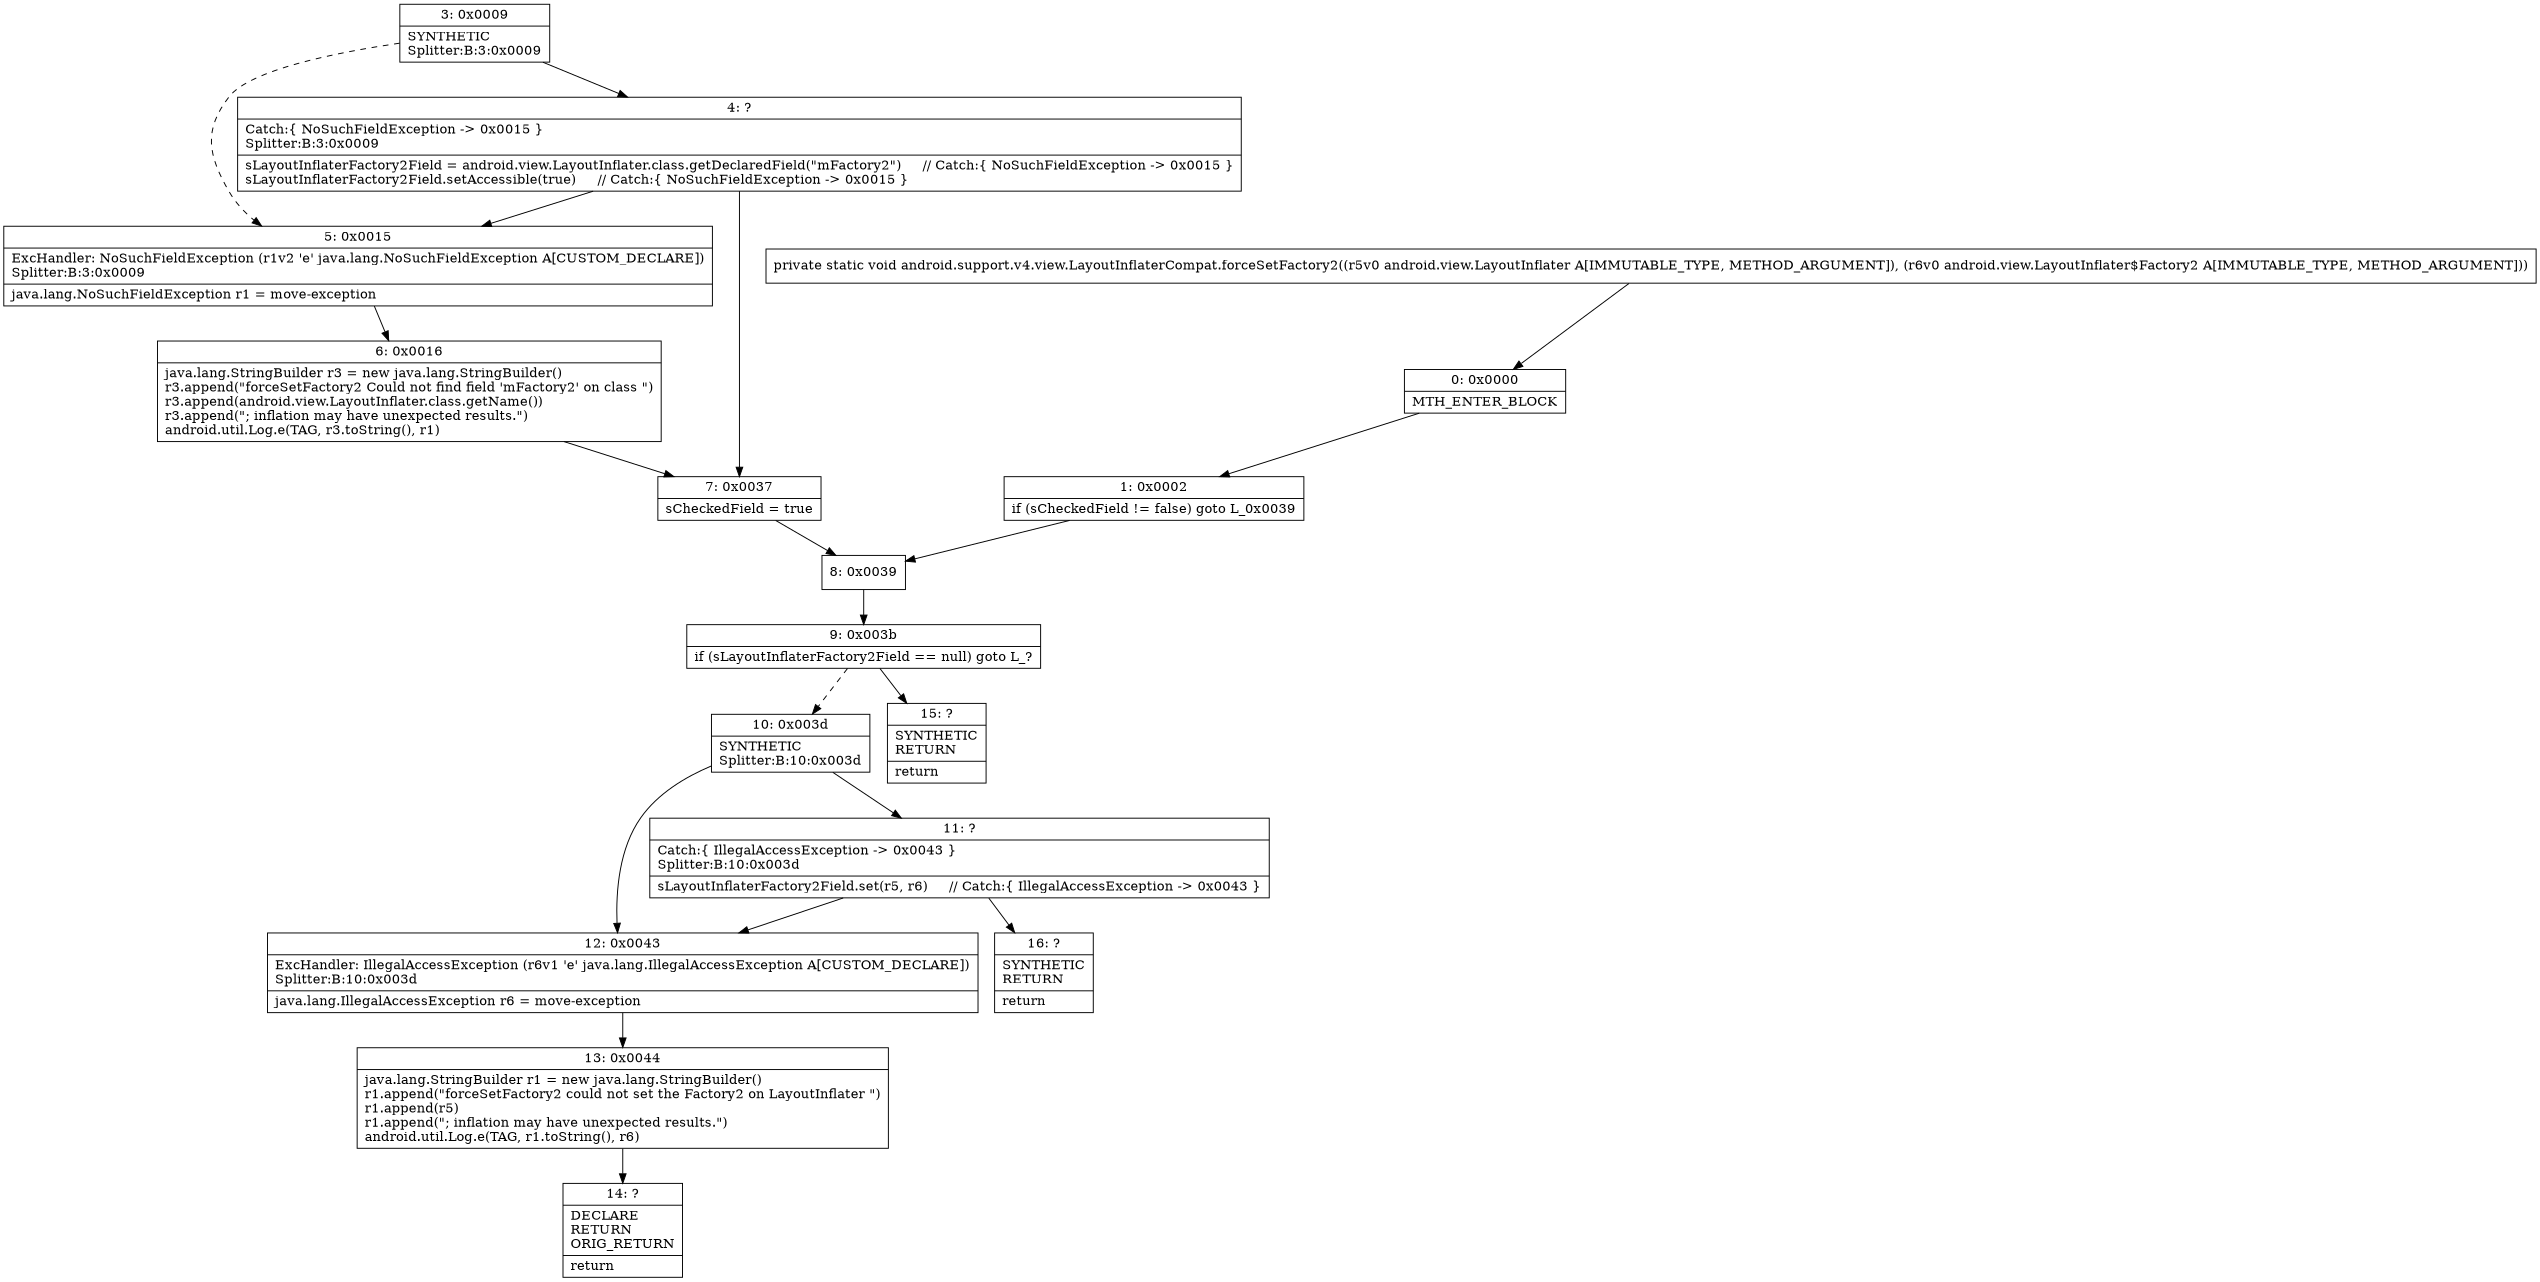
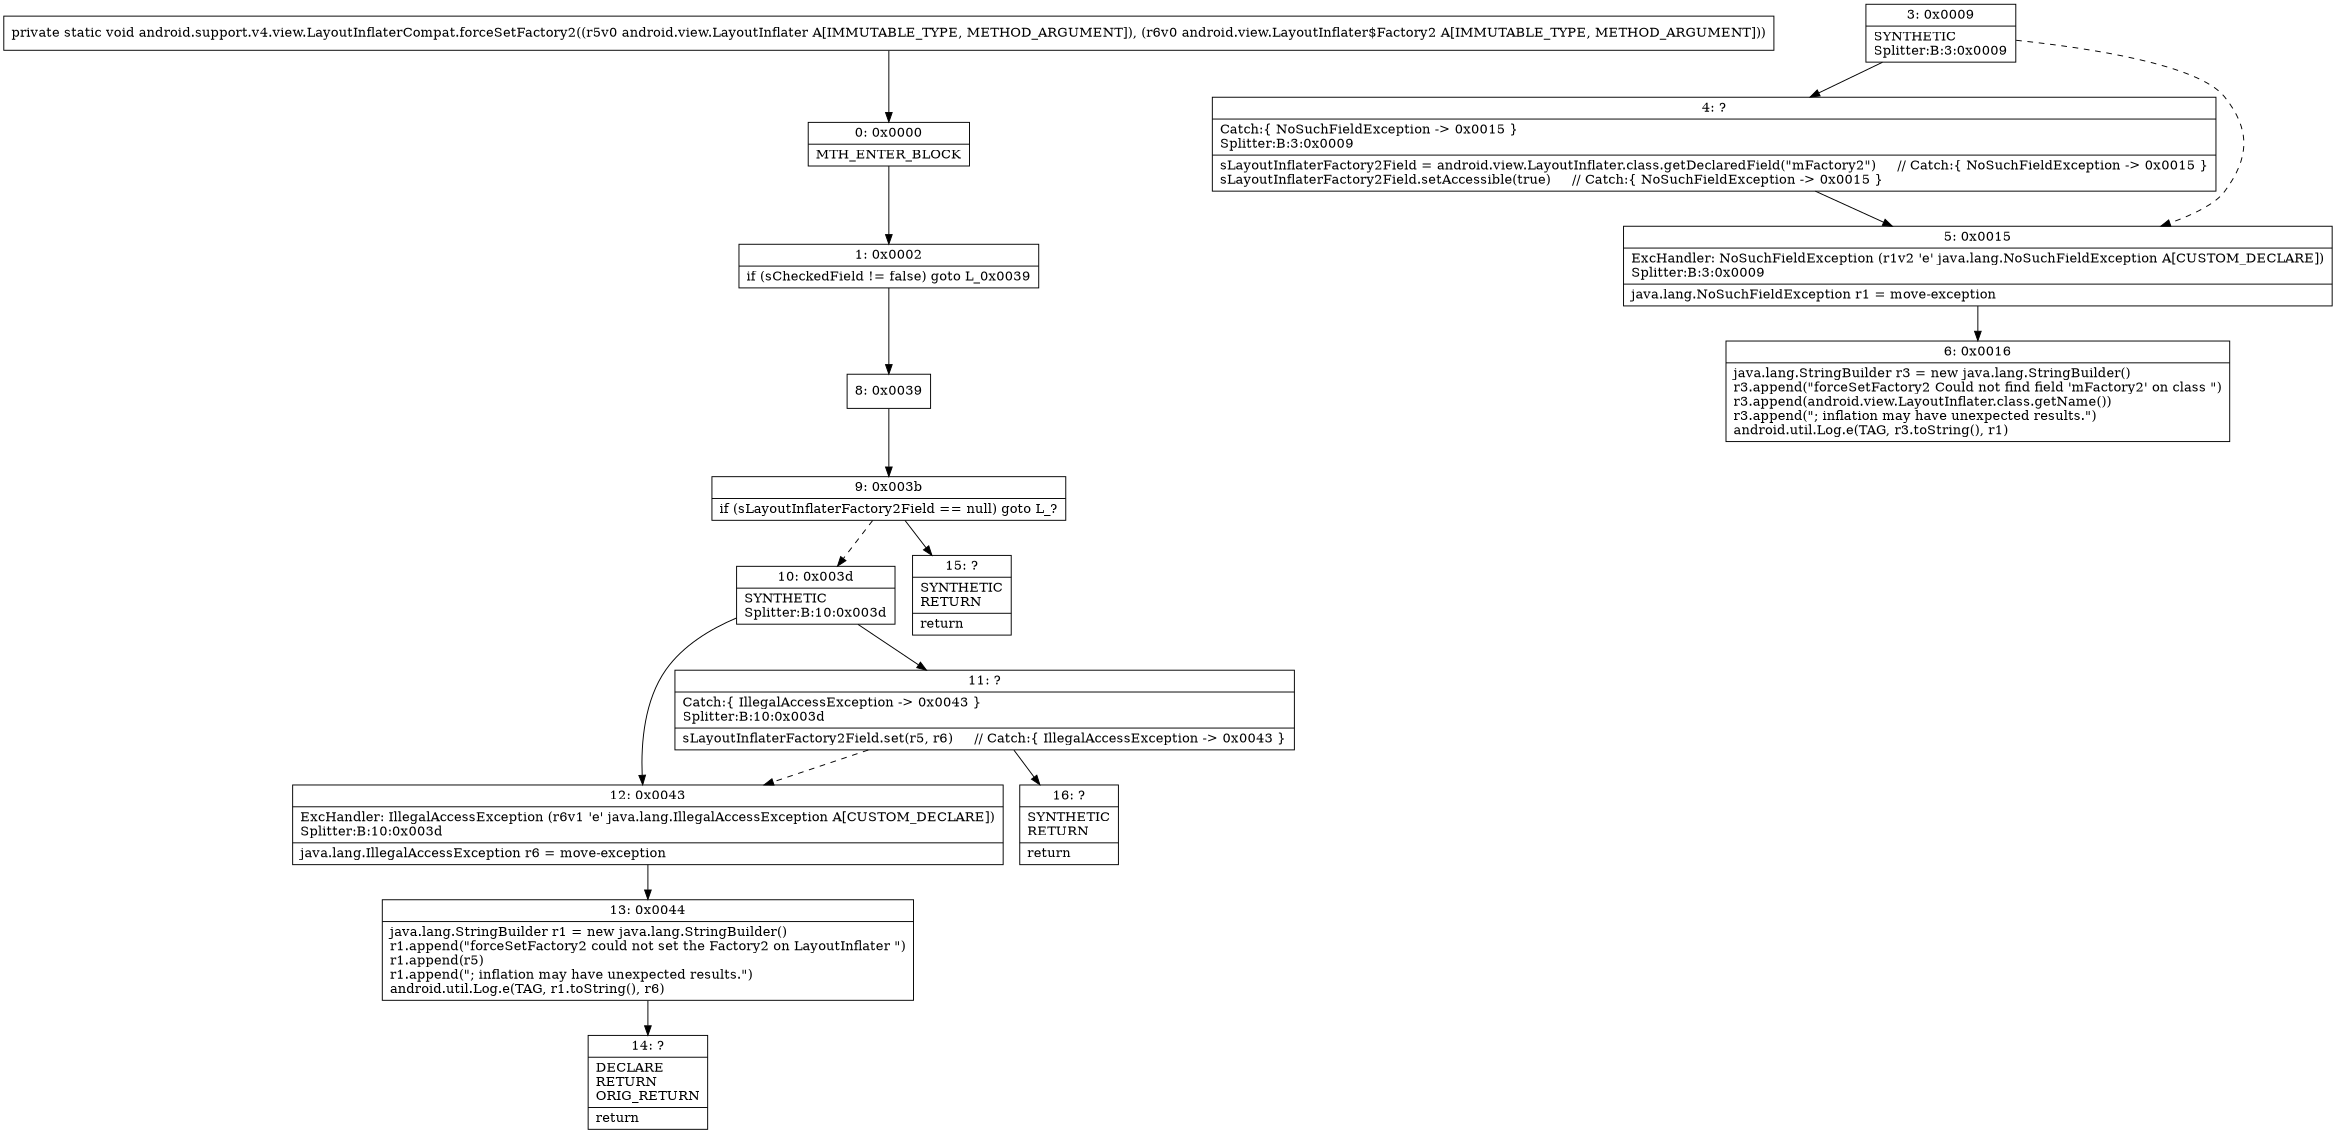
(739, 498) -> none
(796, 914) -> (821, 766)
